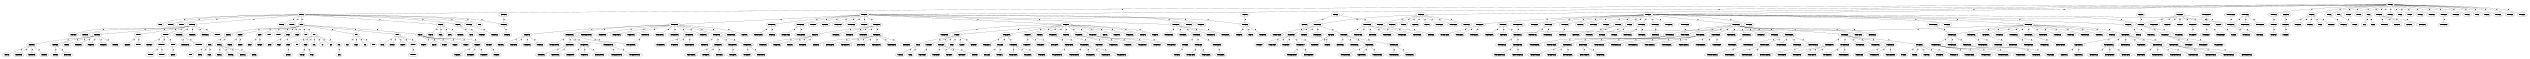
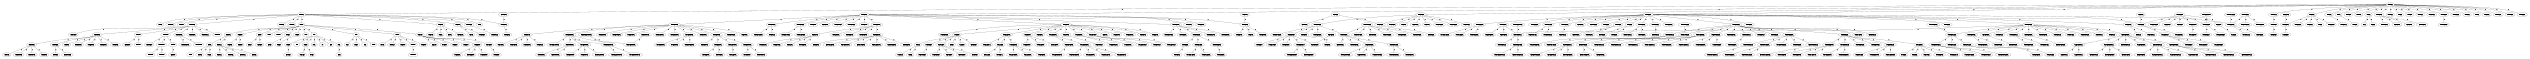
(85, 35) -> none
(691, 55) -> none
(2020, 55) -> none
